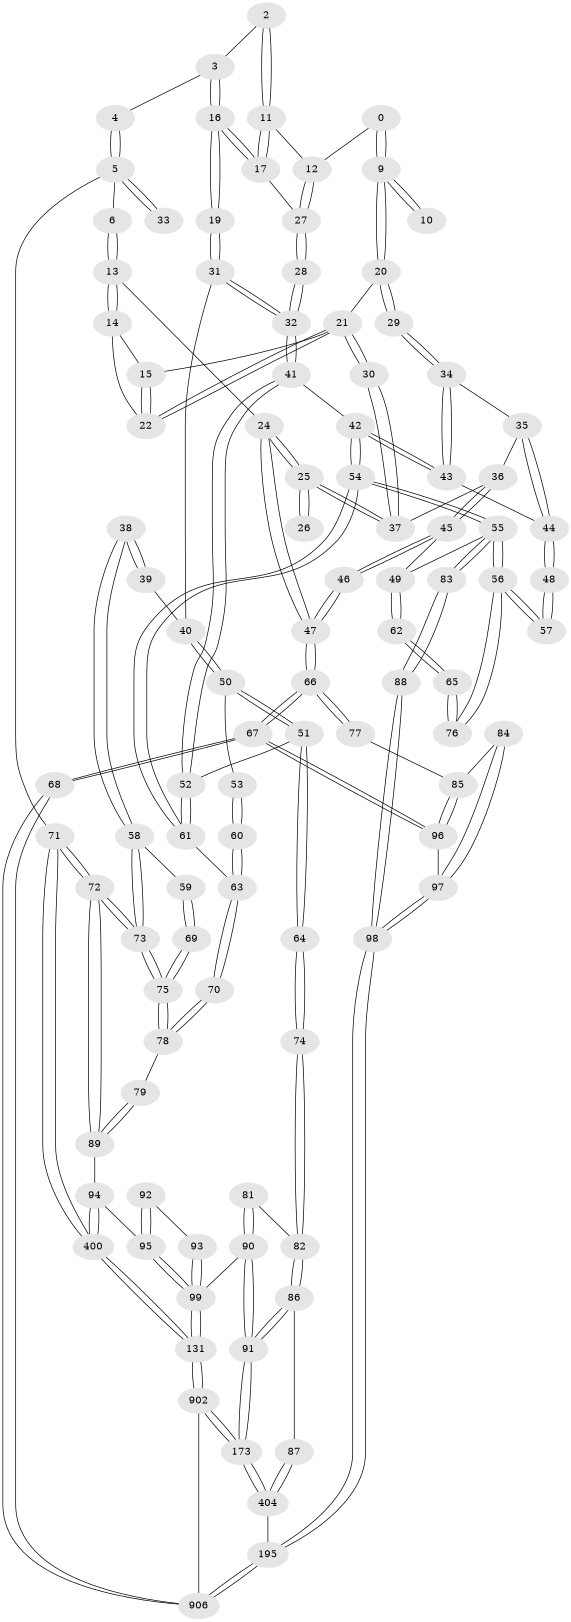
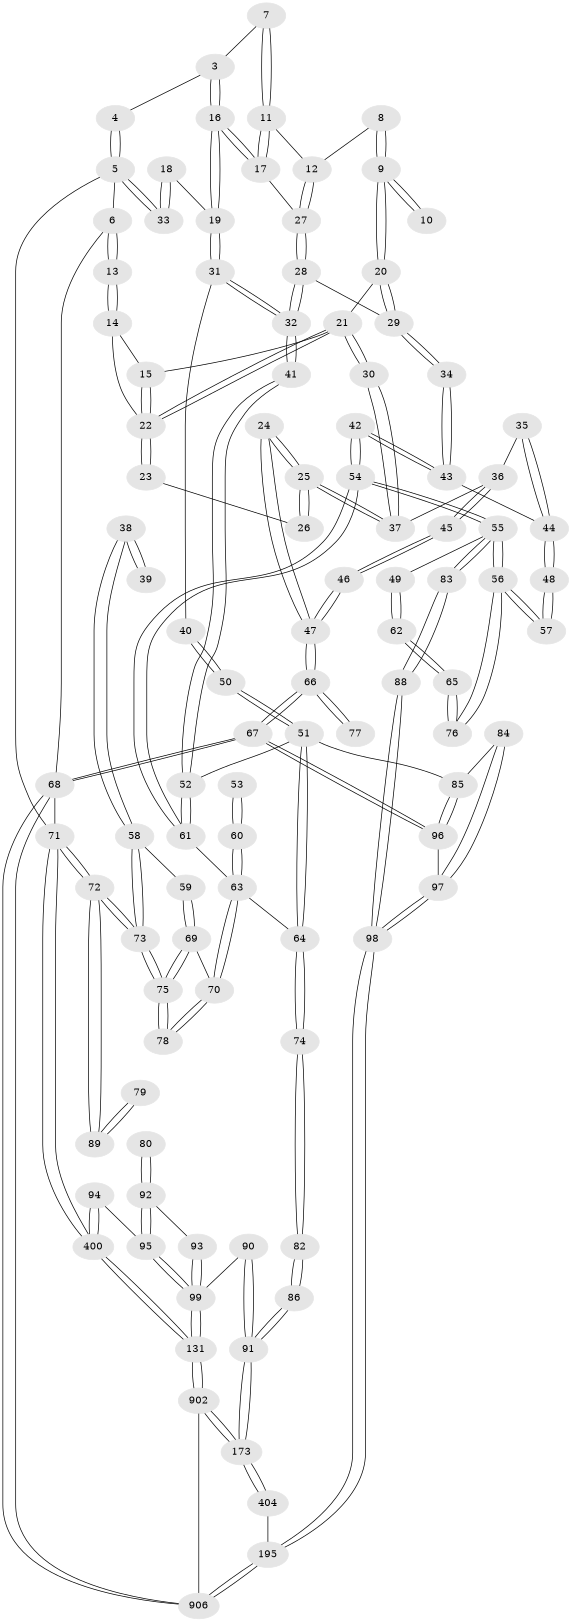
(266, 16) -> (266, 16)
(381, 118) -> (381, 118)
none -> (167, 170)
none -> (348, 298)
(188, 349) -> none
(324, 400) -> none
(484, 400) -> none
none -> (146, 477)
none -> (61, 497)
(421, 554) -> none
(164, 603) -> none
(226, 734) -> none
(407, 760) -> (381, 760)
none -> (55, 811)
none -> (269, 914)
none -> (203, 965)
(152, 1067) -> none
none -> (146, 1144)
(95, 1170) -> none
(249, 1196) -> none
(294, 1452) -> none
